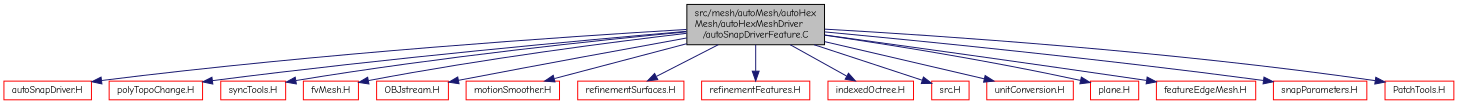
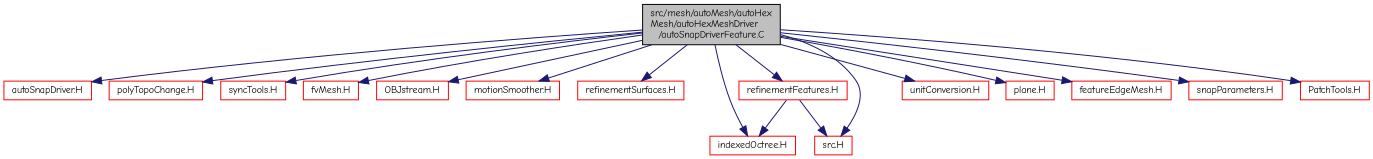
none -> (776, 114)
none -> (810, 114)
